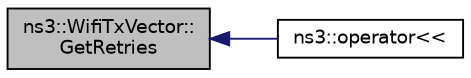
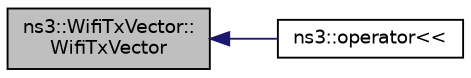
(109, 39) -> (109, 39)
